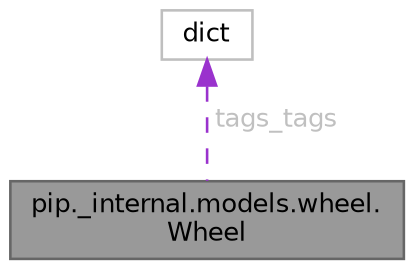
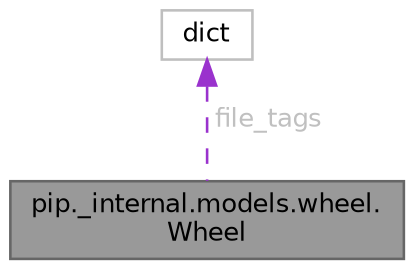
(273, 120) -> (265, 120)
